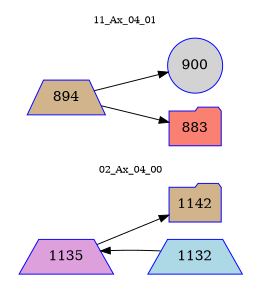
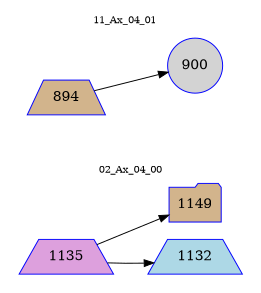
(195, 128) -> none
(195, 205) -> (195, 205)
(136, 250) -> (126, 263)
